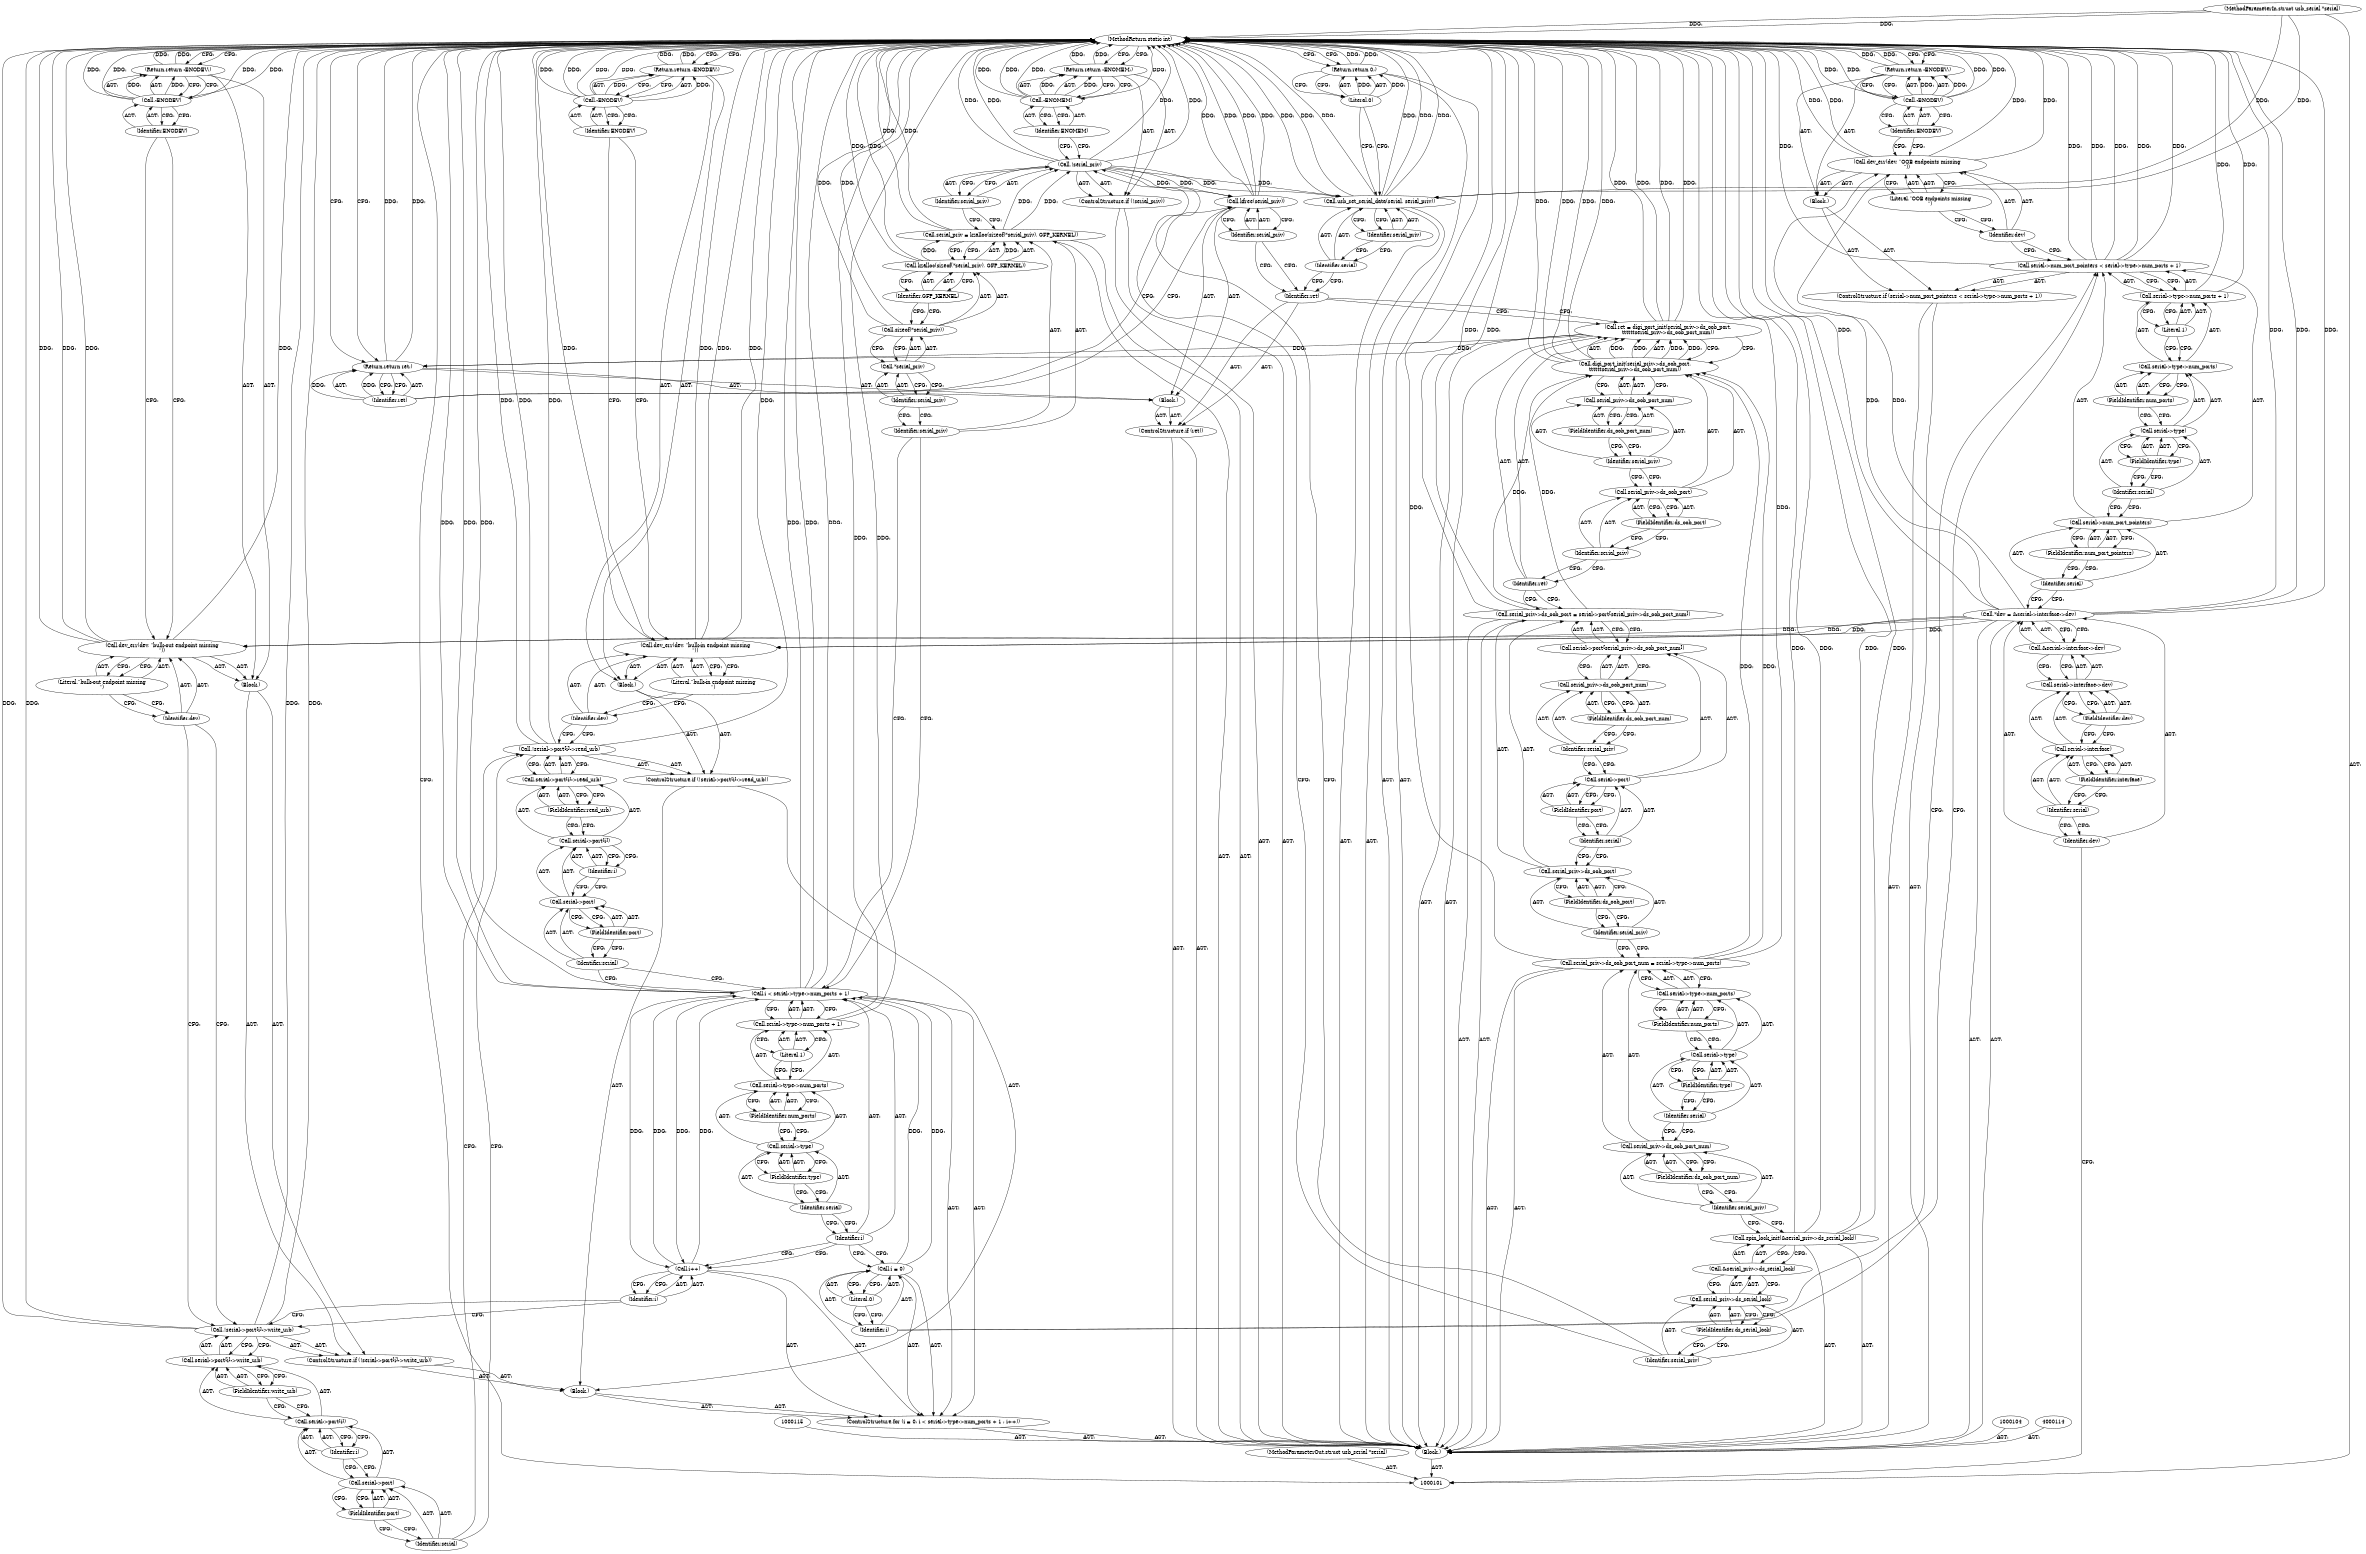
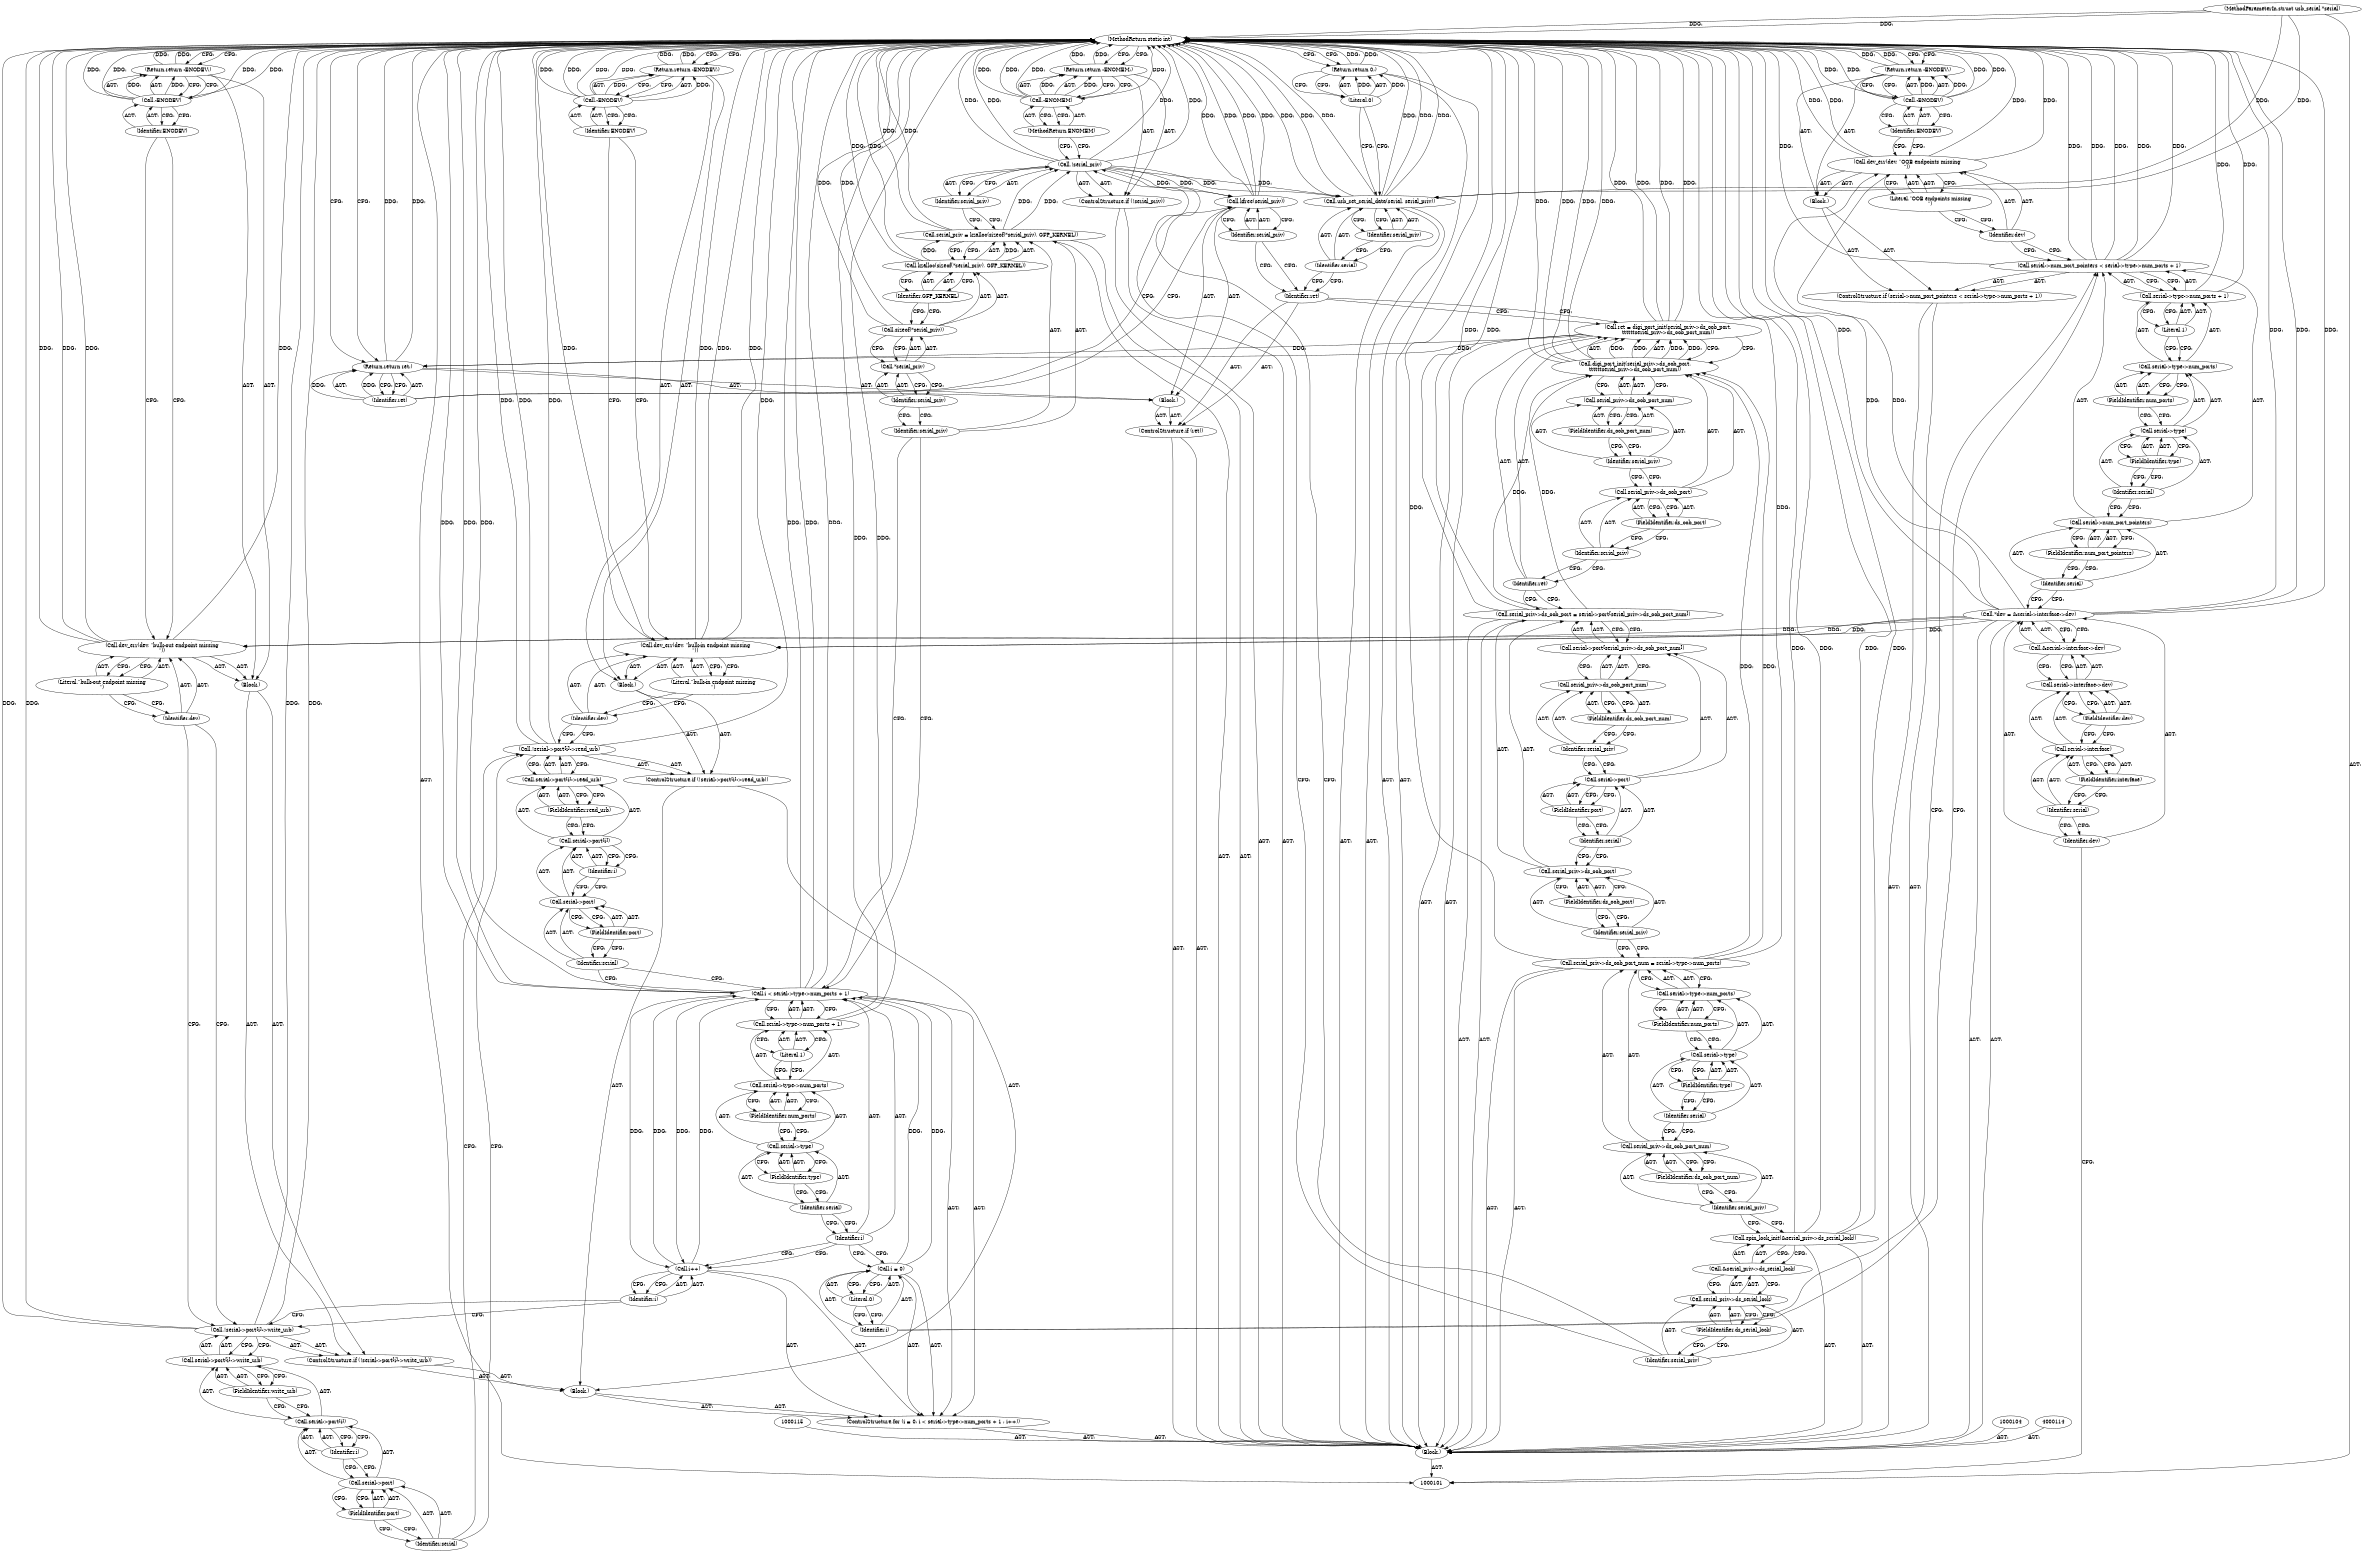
(1062, 131) -> (1062, 131)
(427, 780) -> (427, 780)
(1327, 1453) -> none
